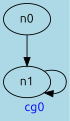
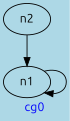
(27, 19) -> (27, 19)
